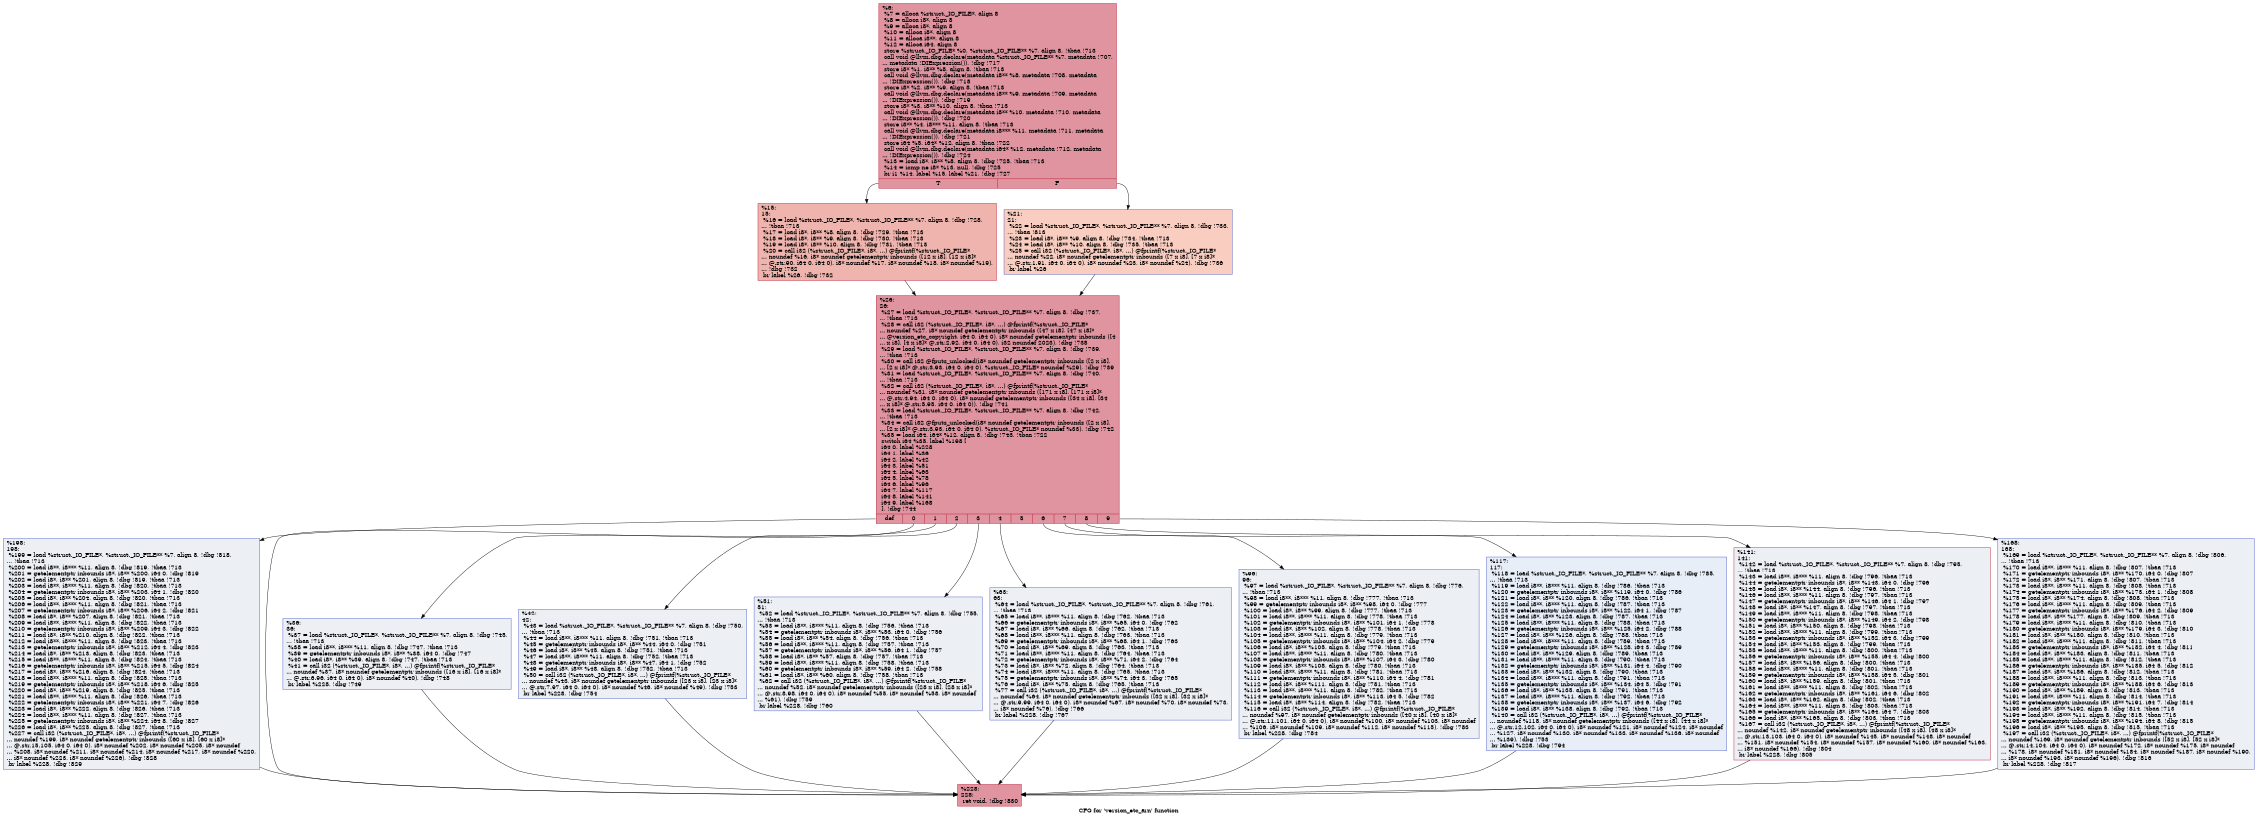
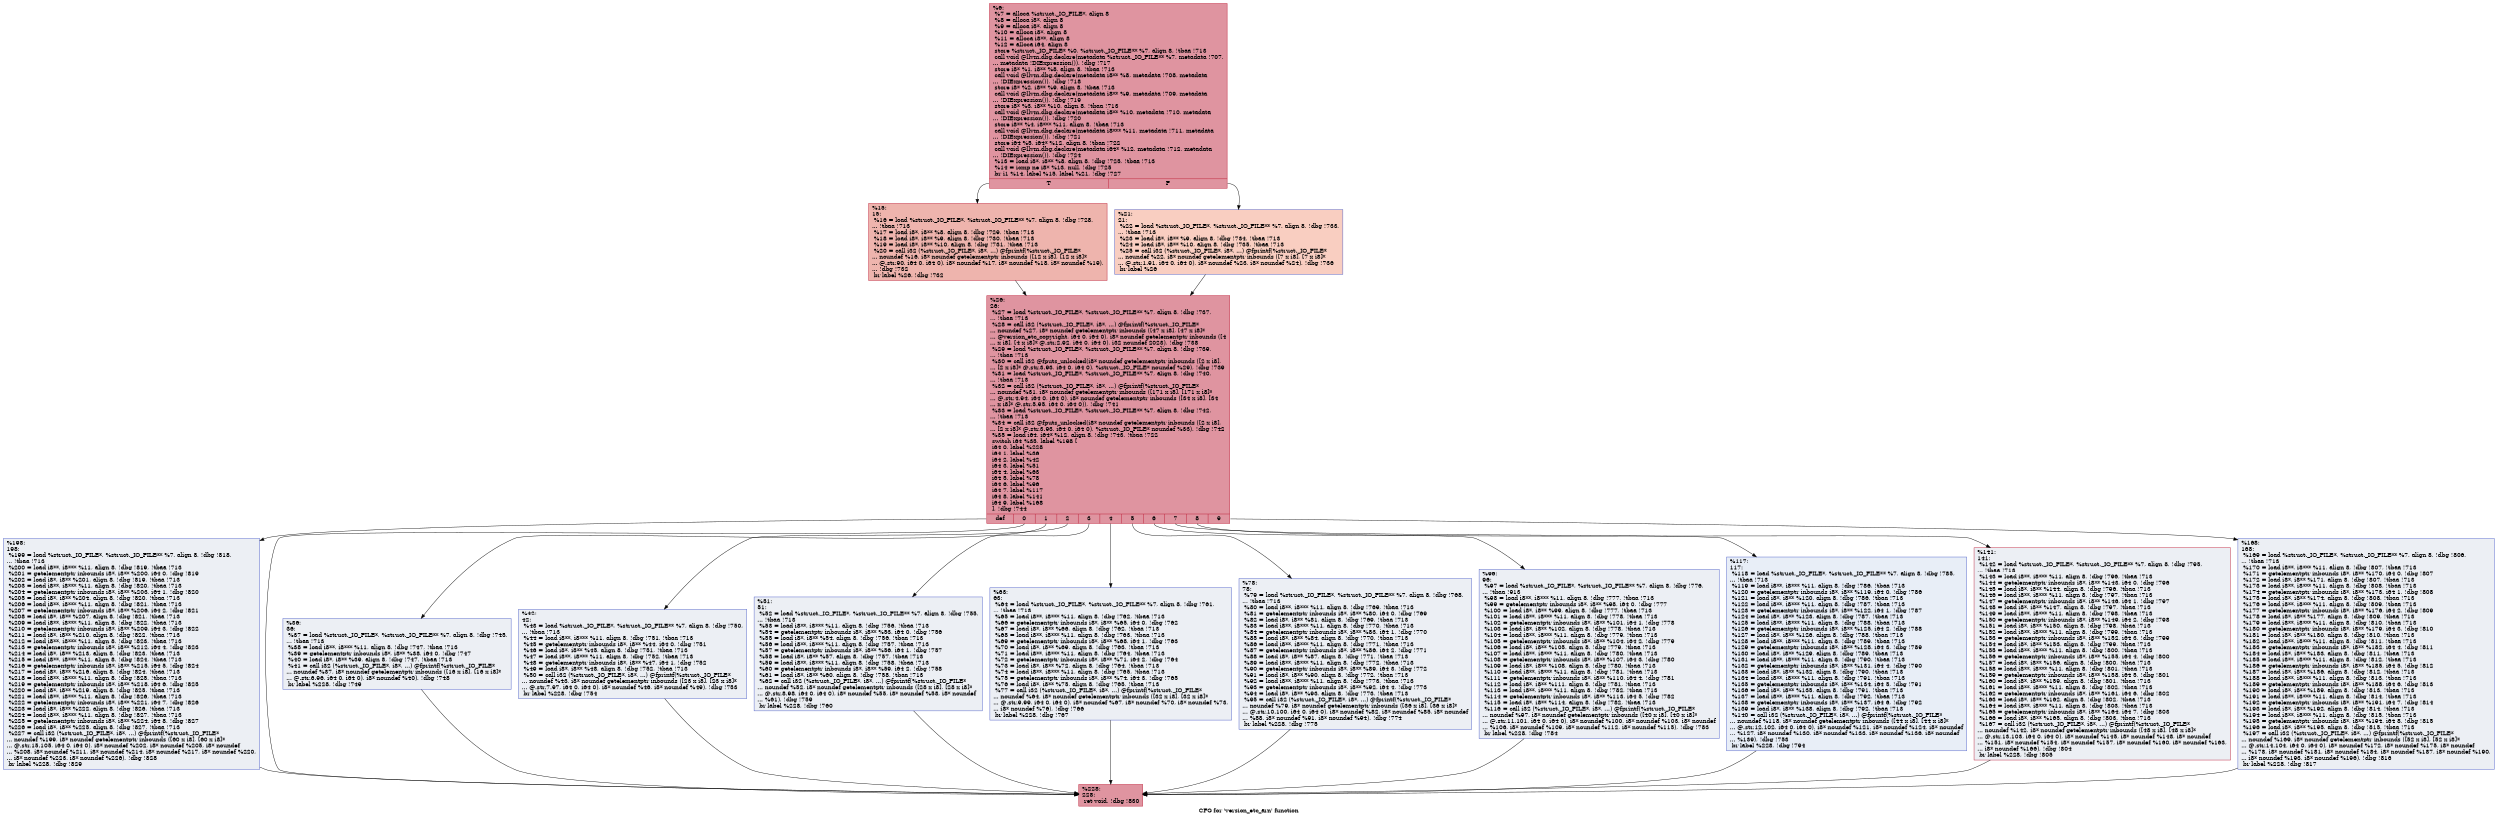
(1027, 233) -> (1137, 233)
(1262, 592) -> (1502, 592)
none -> (1355, 654)
